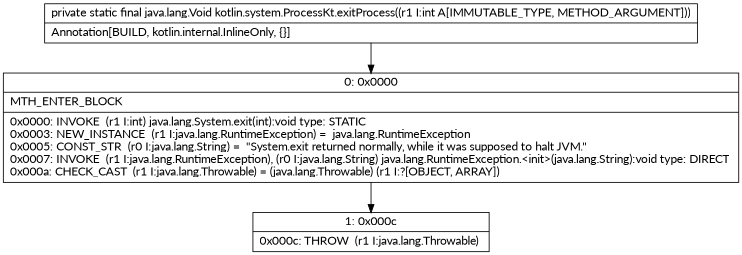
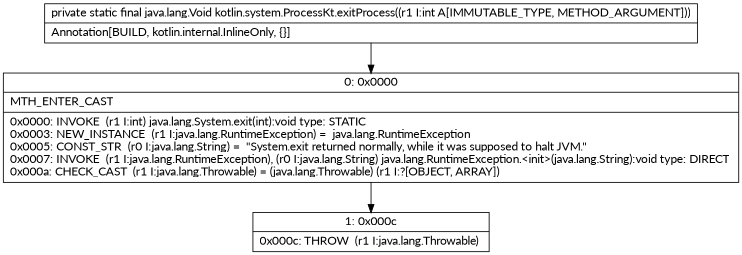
(66, 102) -> (62, 102)
